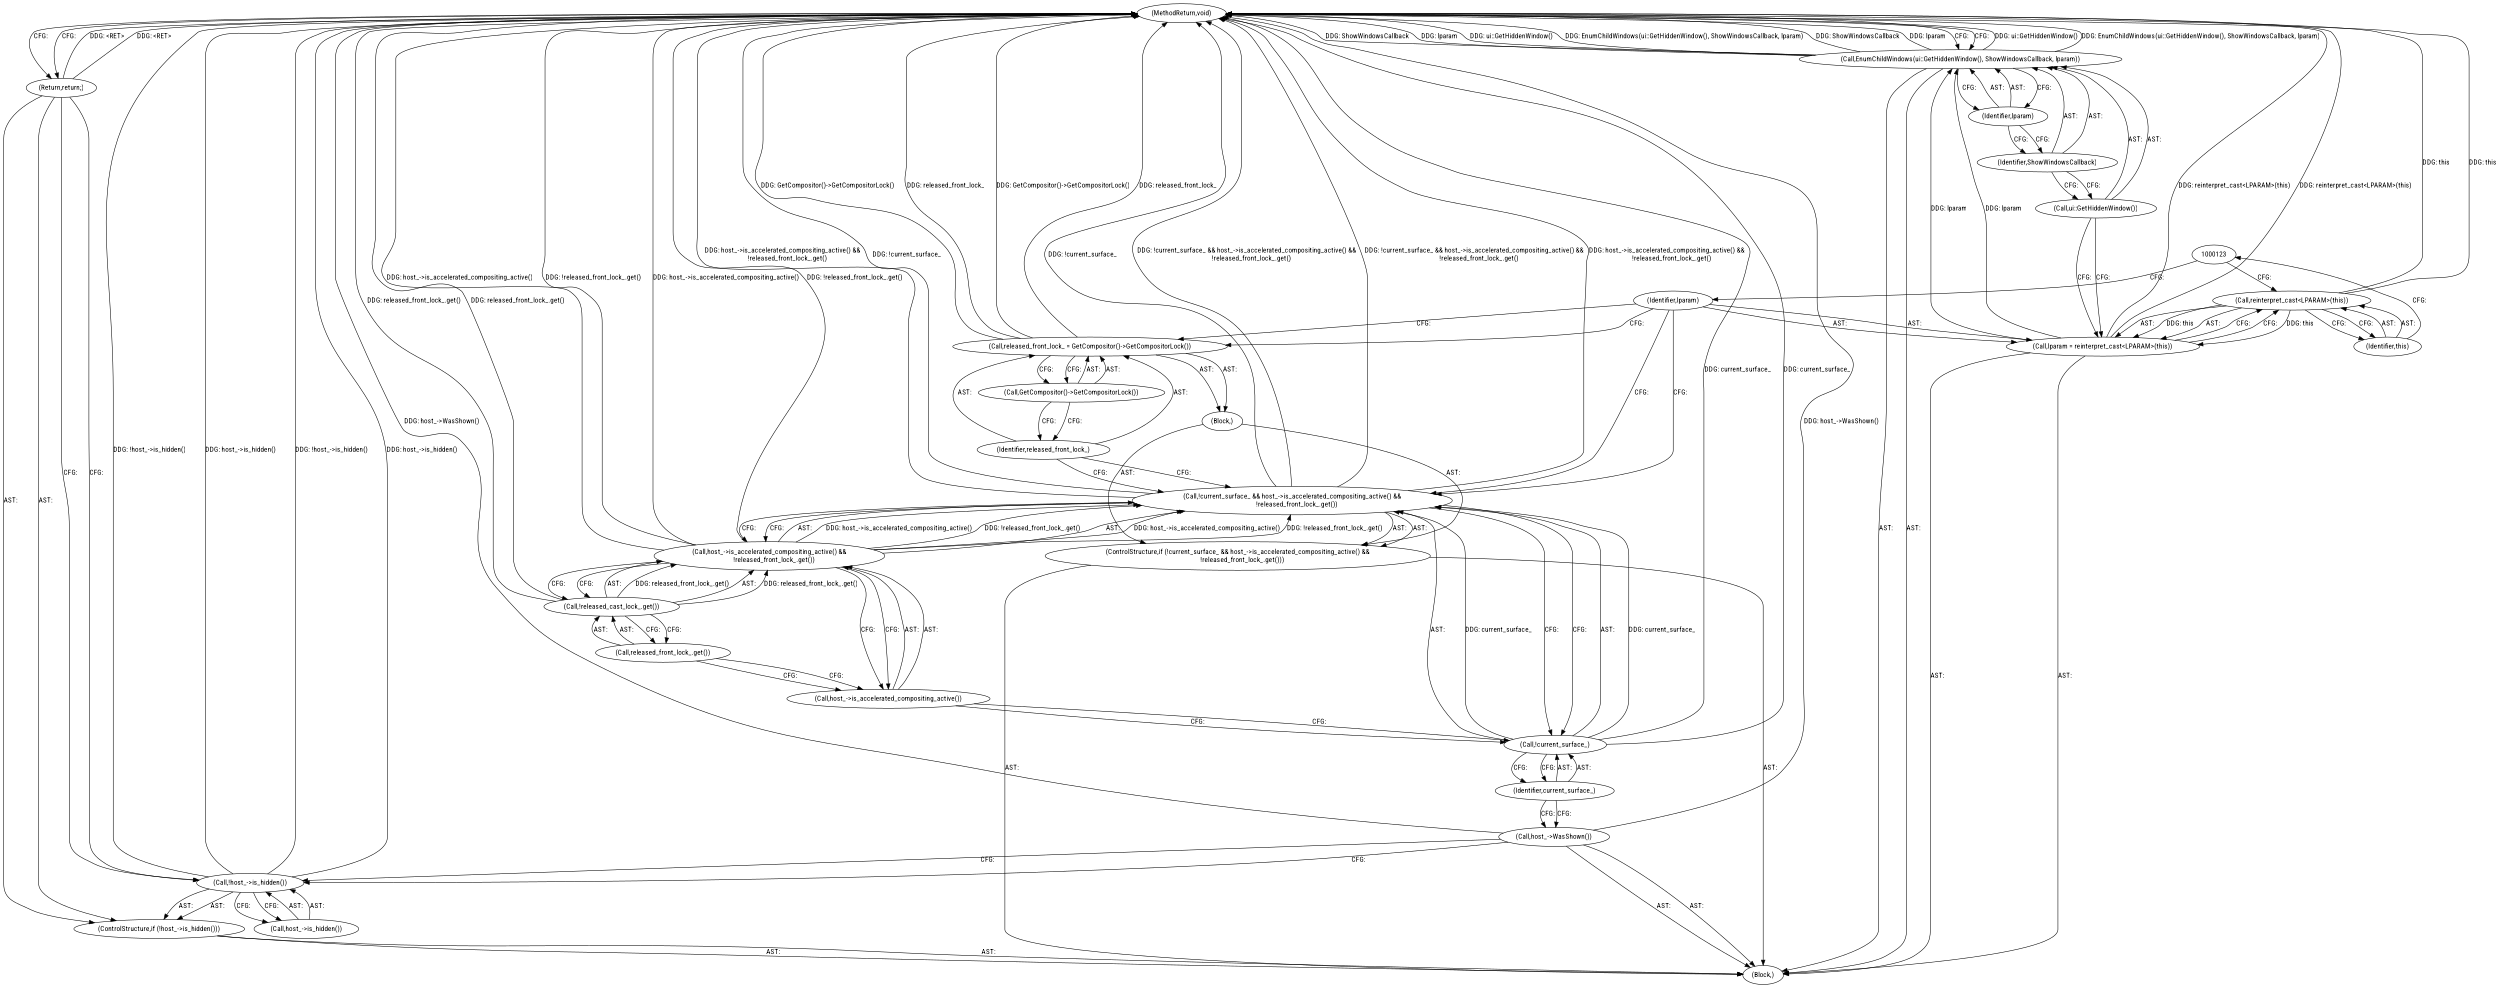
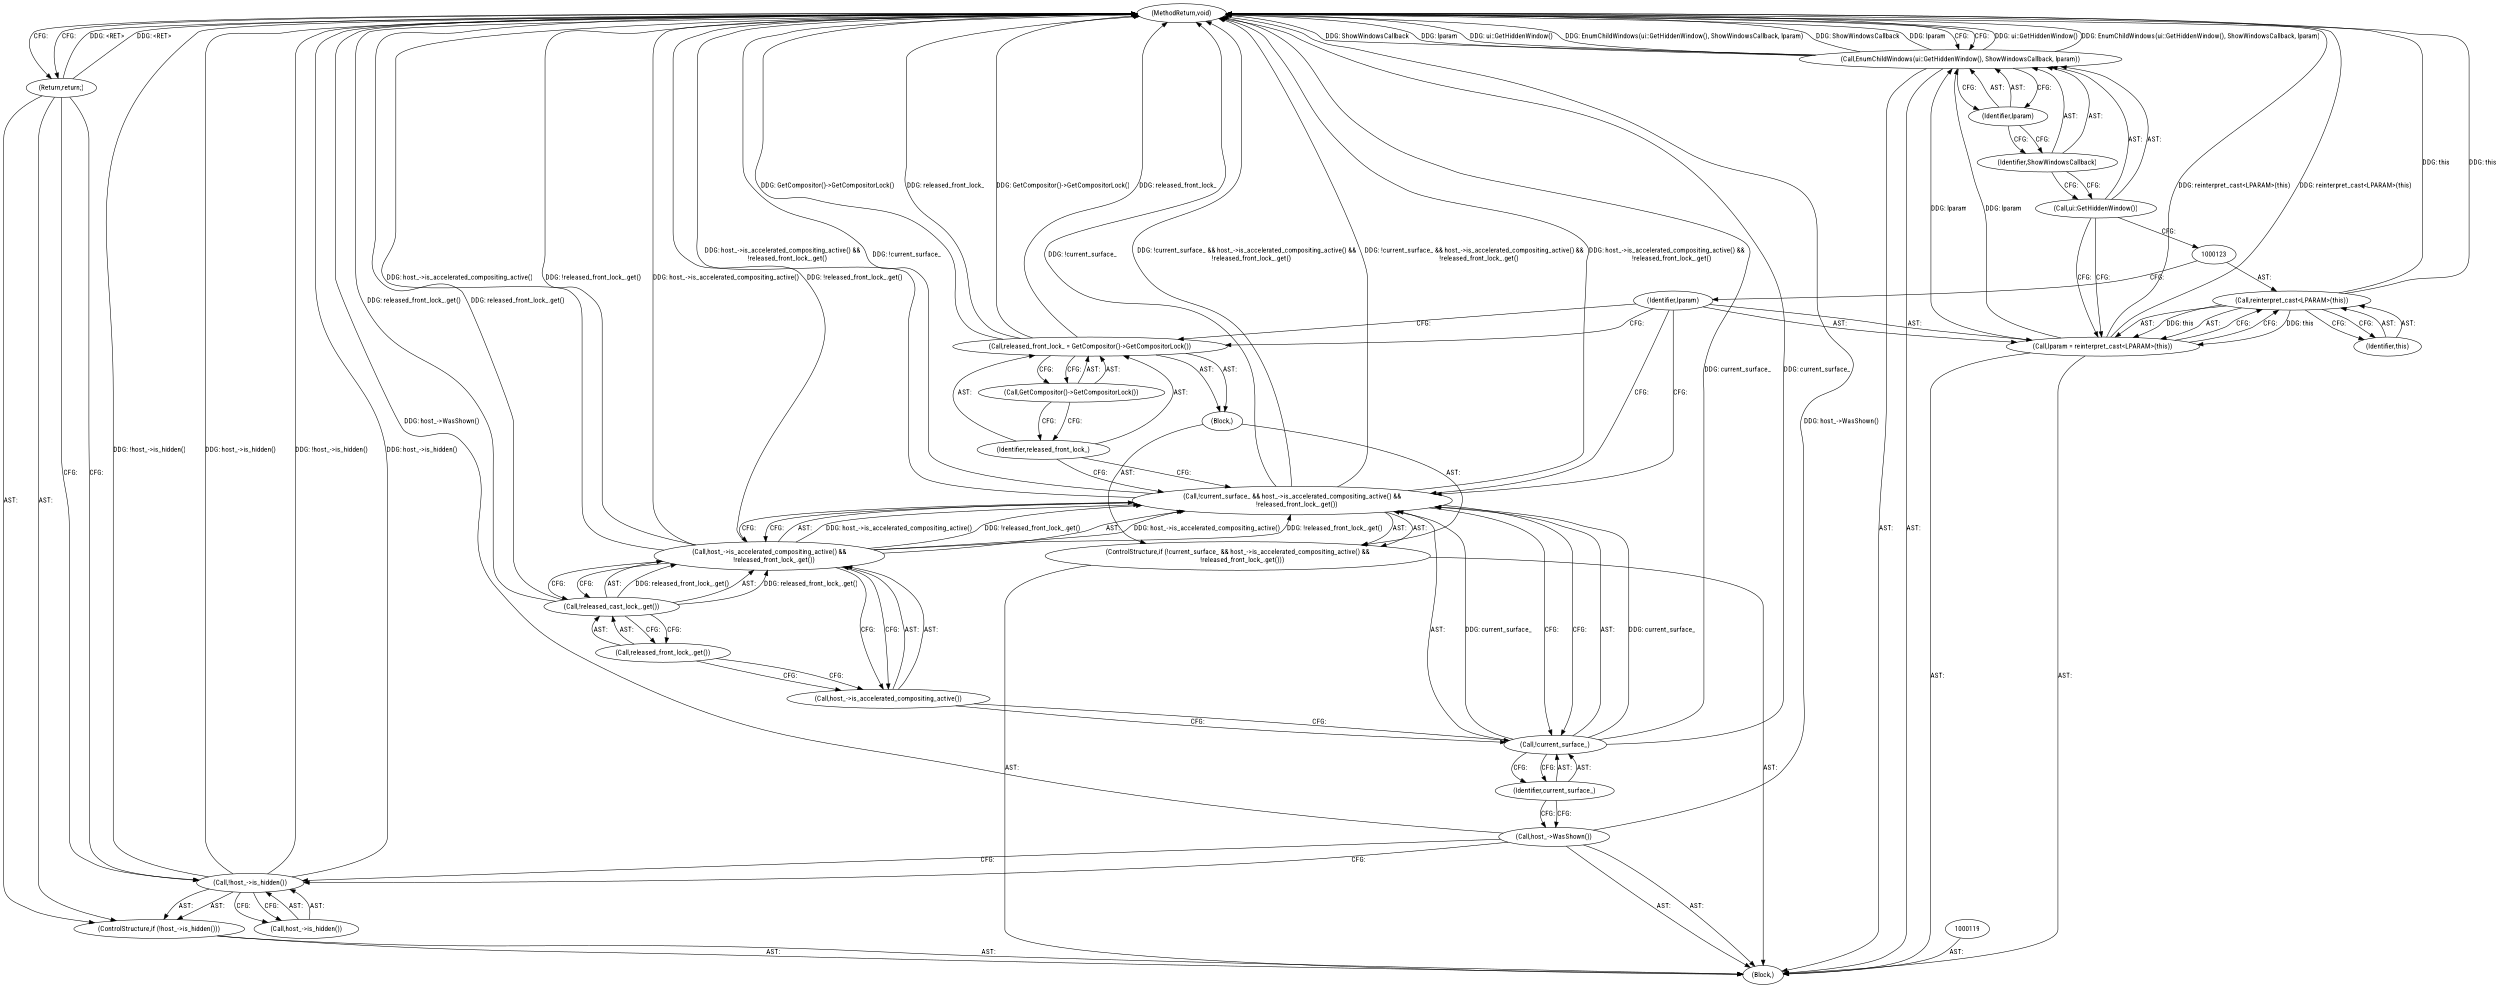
(2265, 278) -> (2265, 278)
(2347, 281) -> (2156, 232)
none -> (1967, 929)
